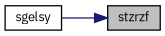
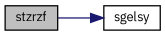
(78, 18) -> (74, 18)
